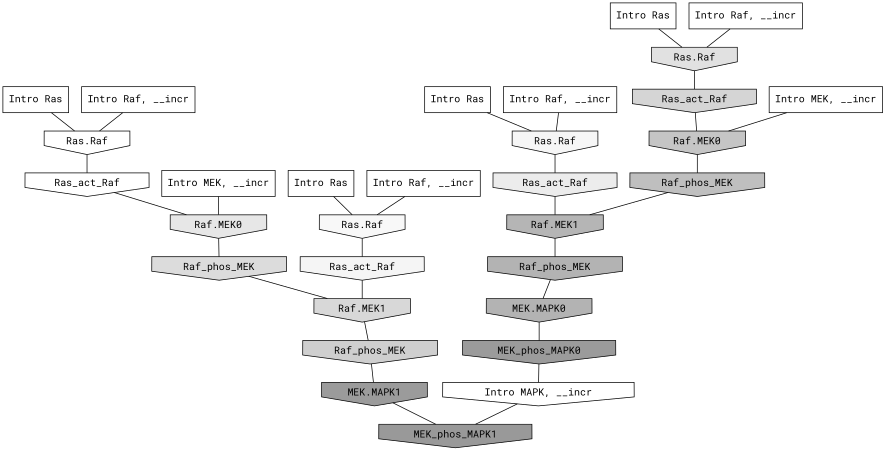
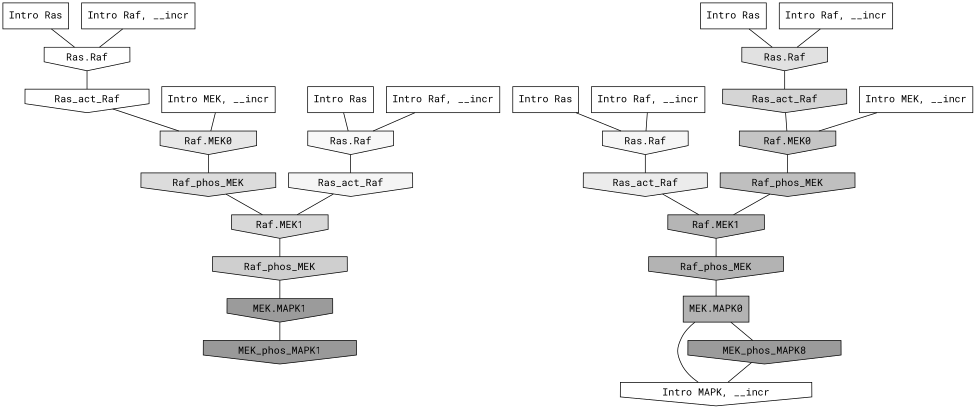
(539, 309) -> (716, 309)
(539, 351) -> (764, 351)
(496, 414) -> (678, 353)
